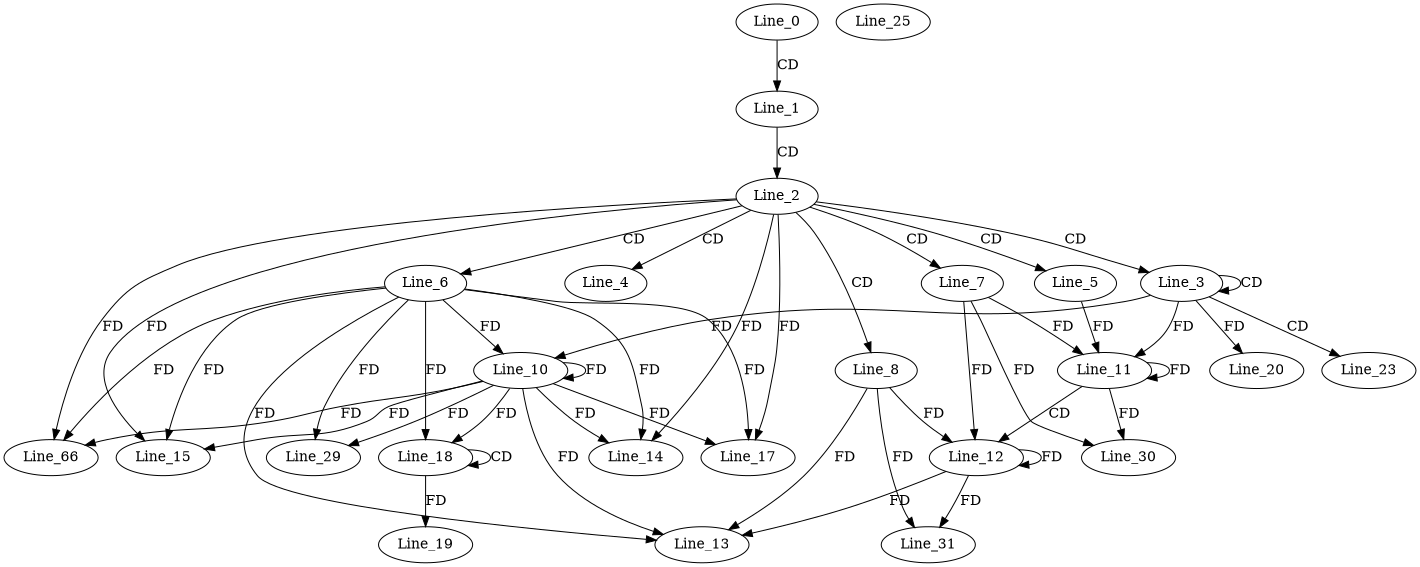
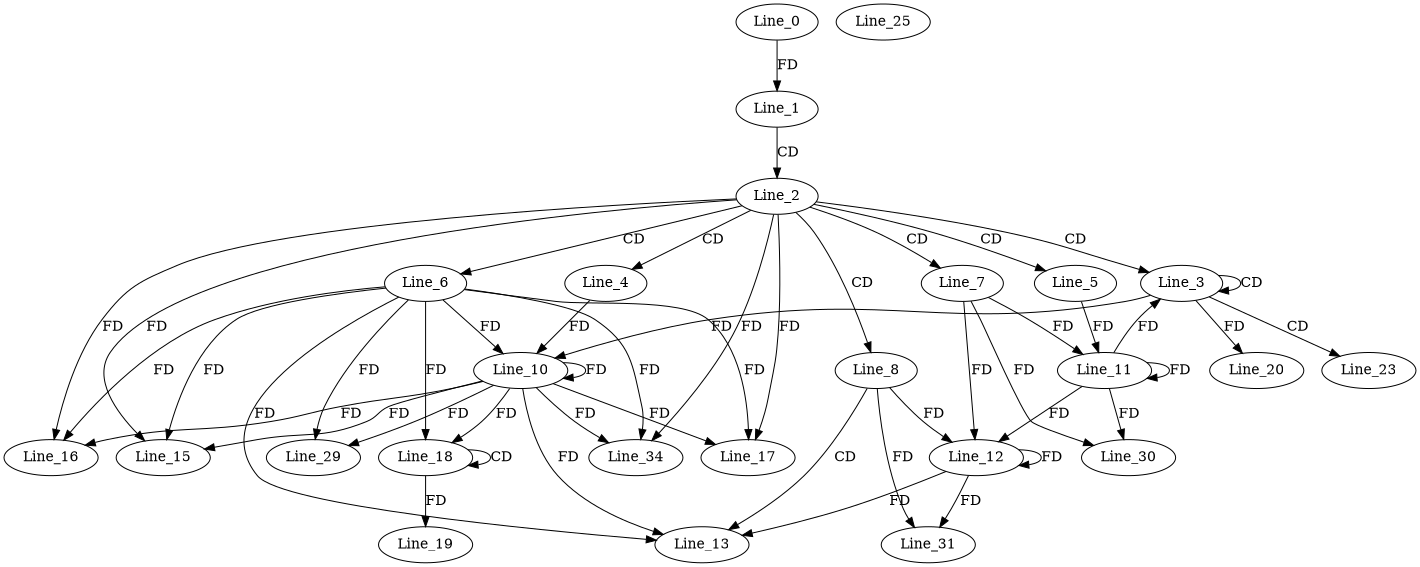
(788, 66) -> (788, 66)
none -> (567, 323)
(1167, 331) -> (1131, 327)
(1059, 414) -> (1059, 414)
(51, 458) -> (51, 458)
(636, 458) -> (636, 458)
(845, 458) -> (845, 458)
